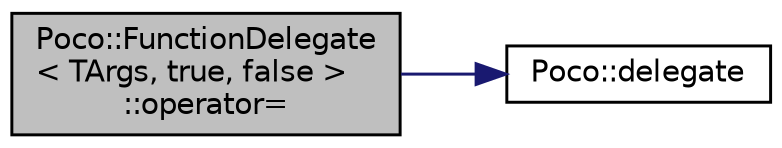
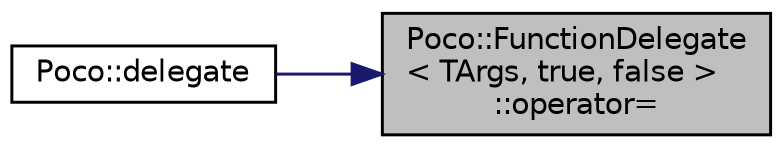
(438, 74) -> (314, 74)
